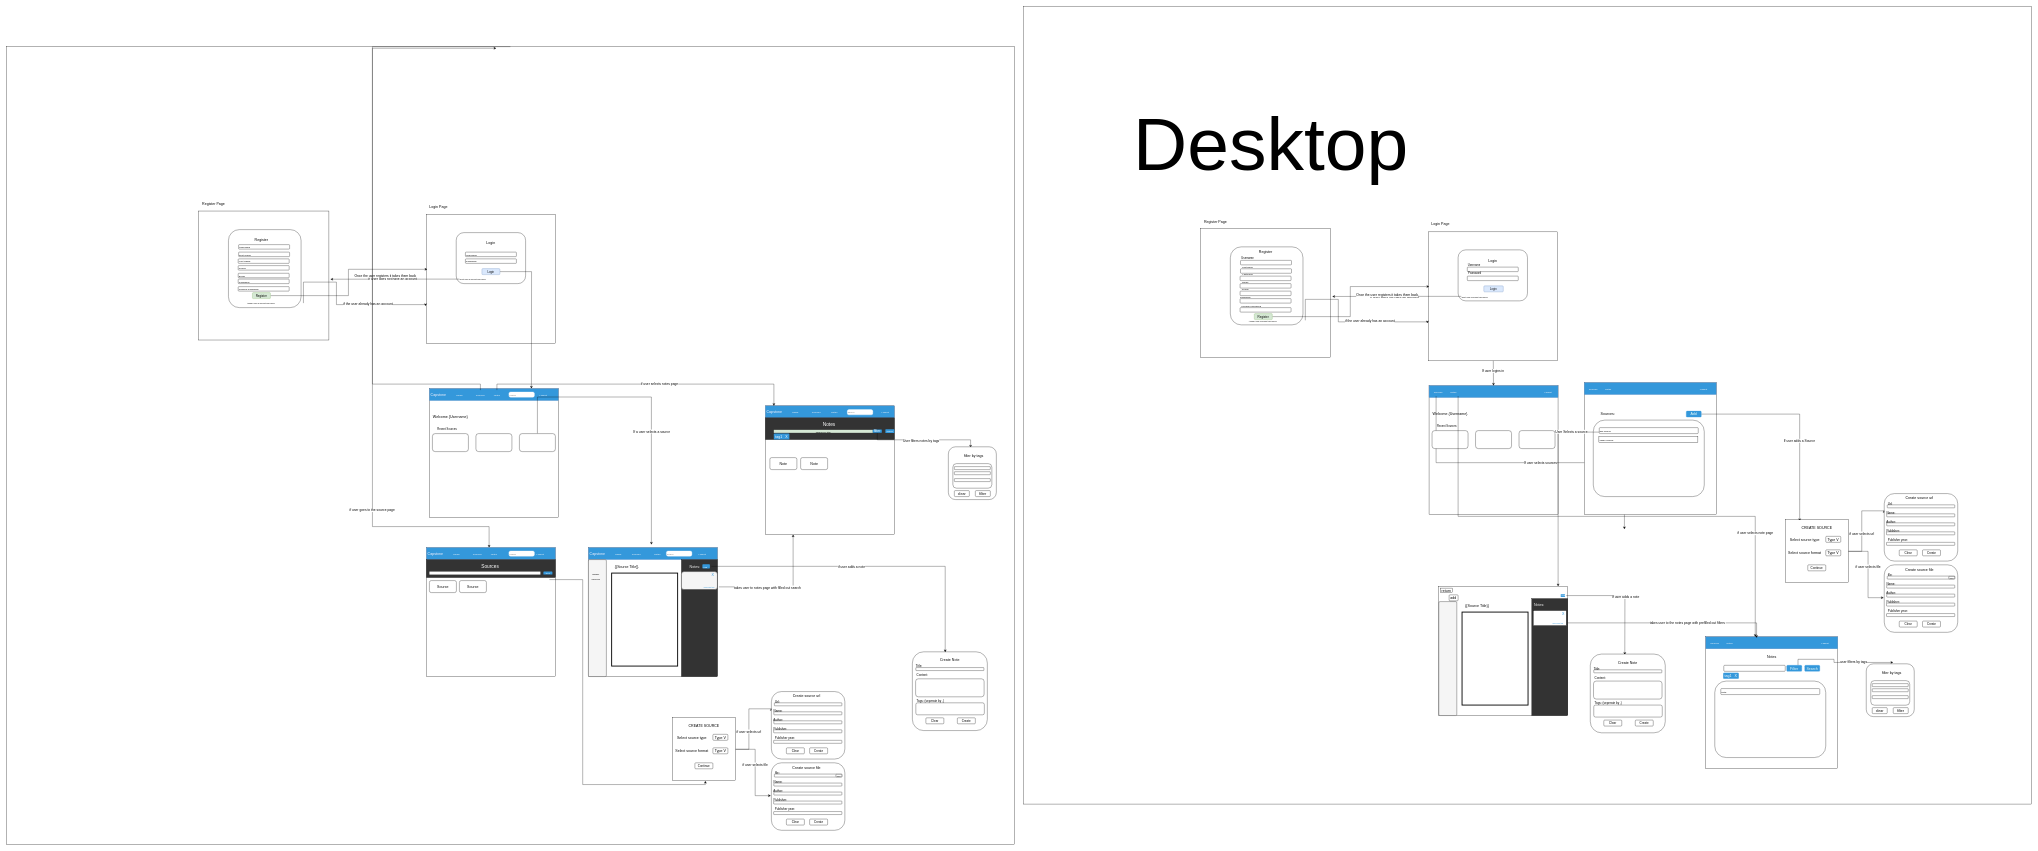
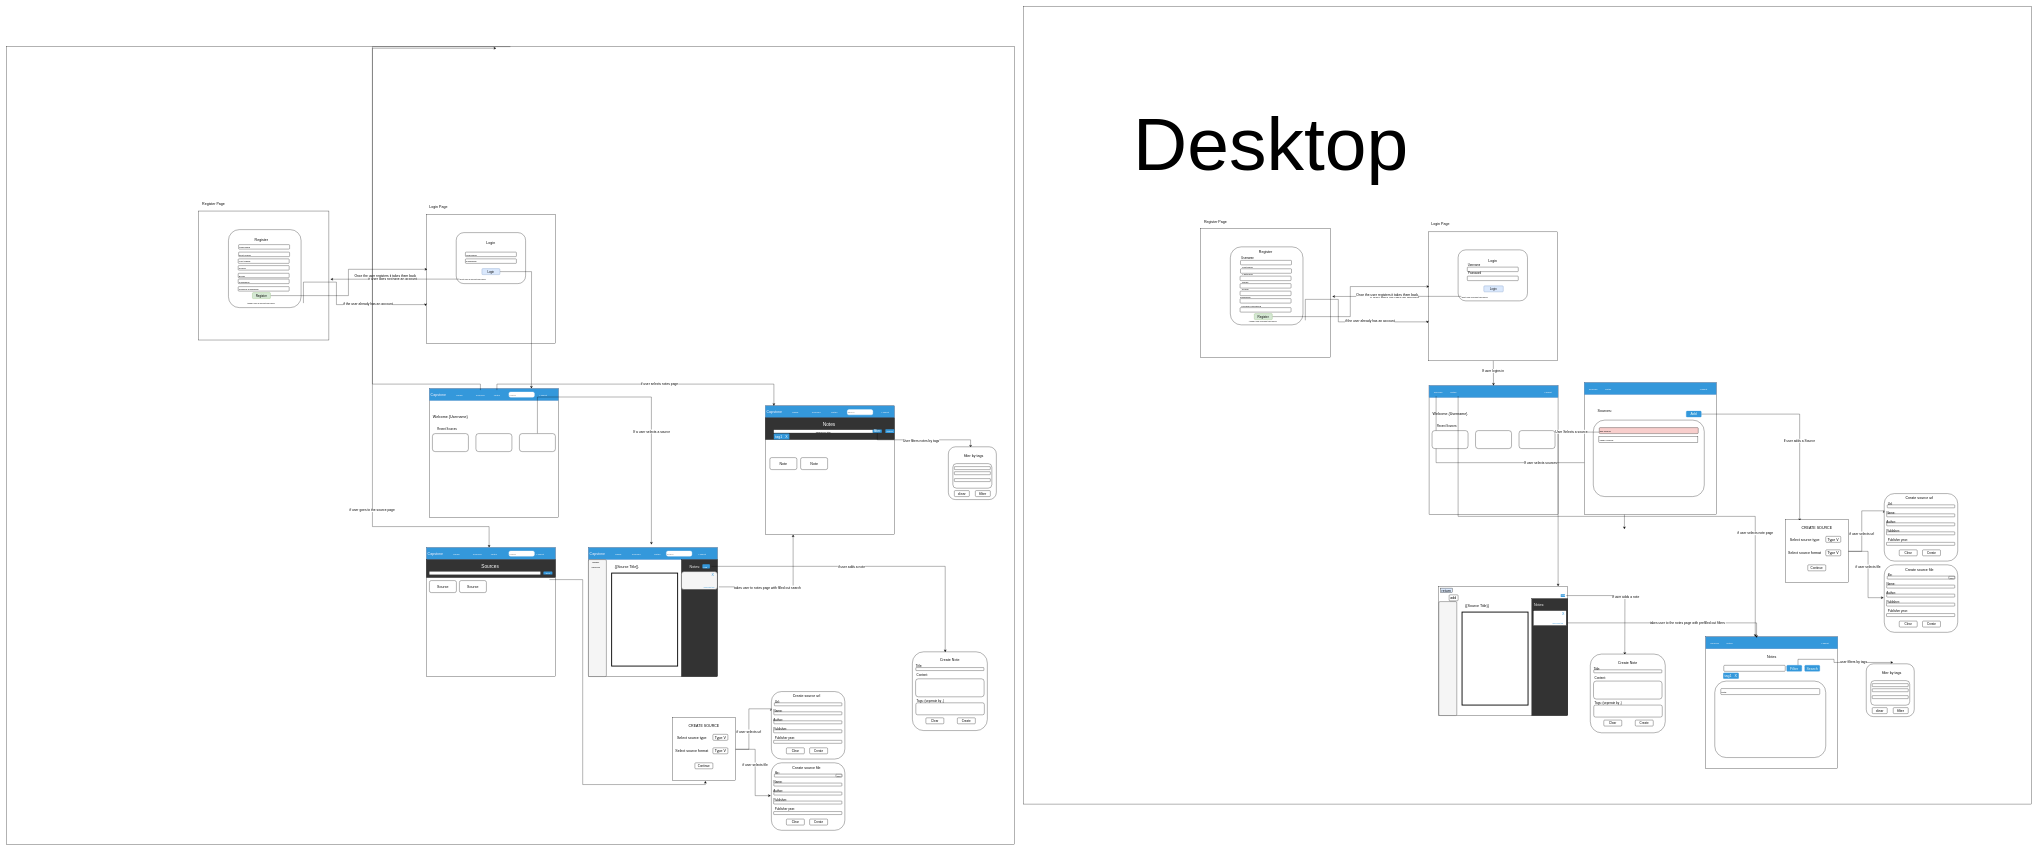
(1608, 414) -> (1605, 411)
(823, 431) -> (823, 431)
(1649, 431) -> (1649, 431)
(596, 576) -> (596, 564)
(1446, 590) -> (1446, 590)
